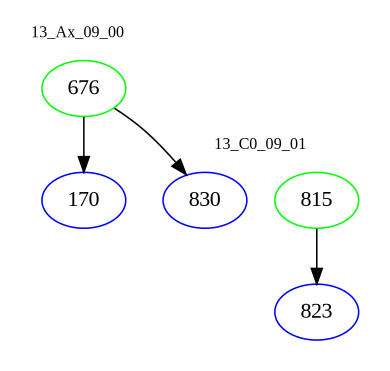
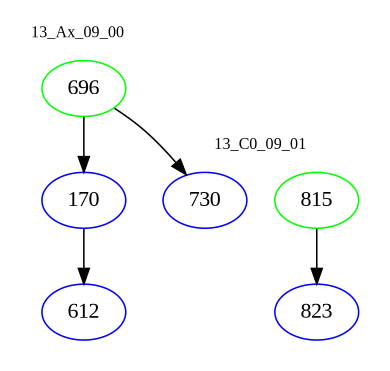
(84, 89) -> (84, 89)
(205, 200) -> (205, 200)
none -> (84, 312)
